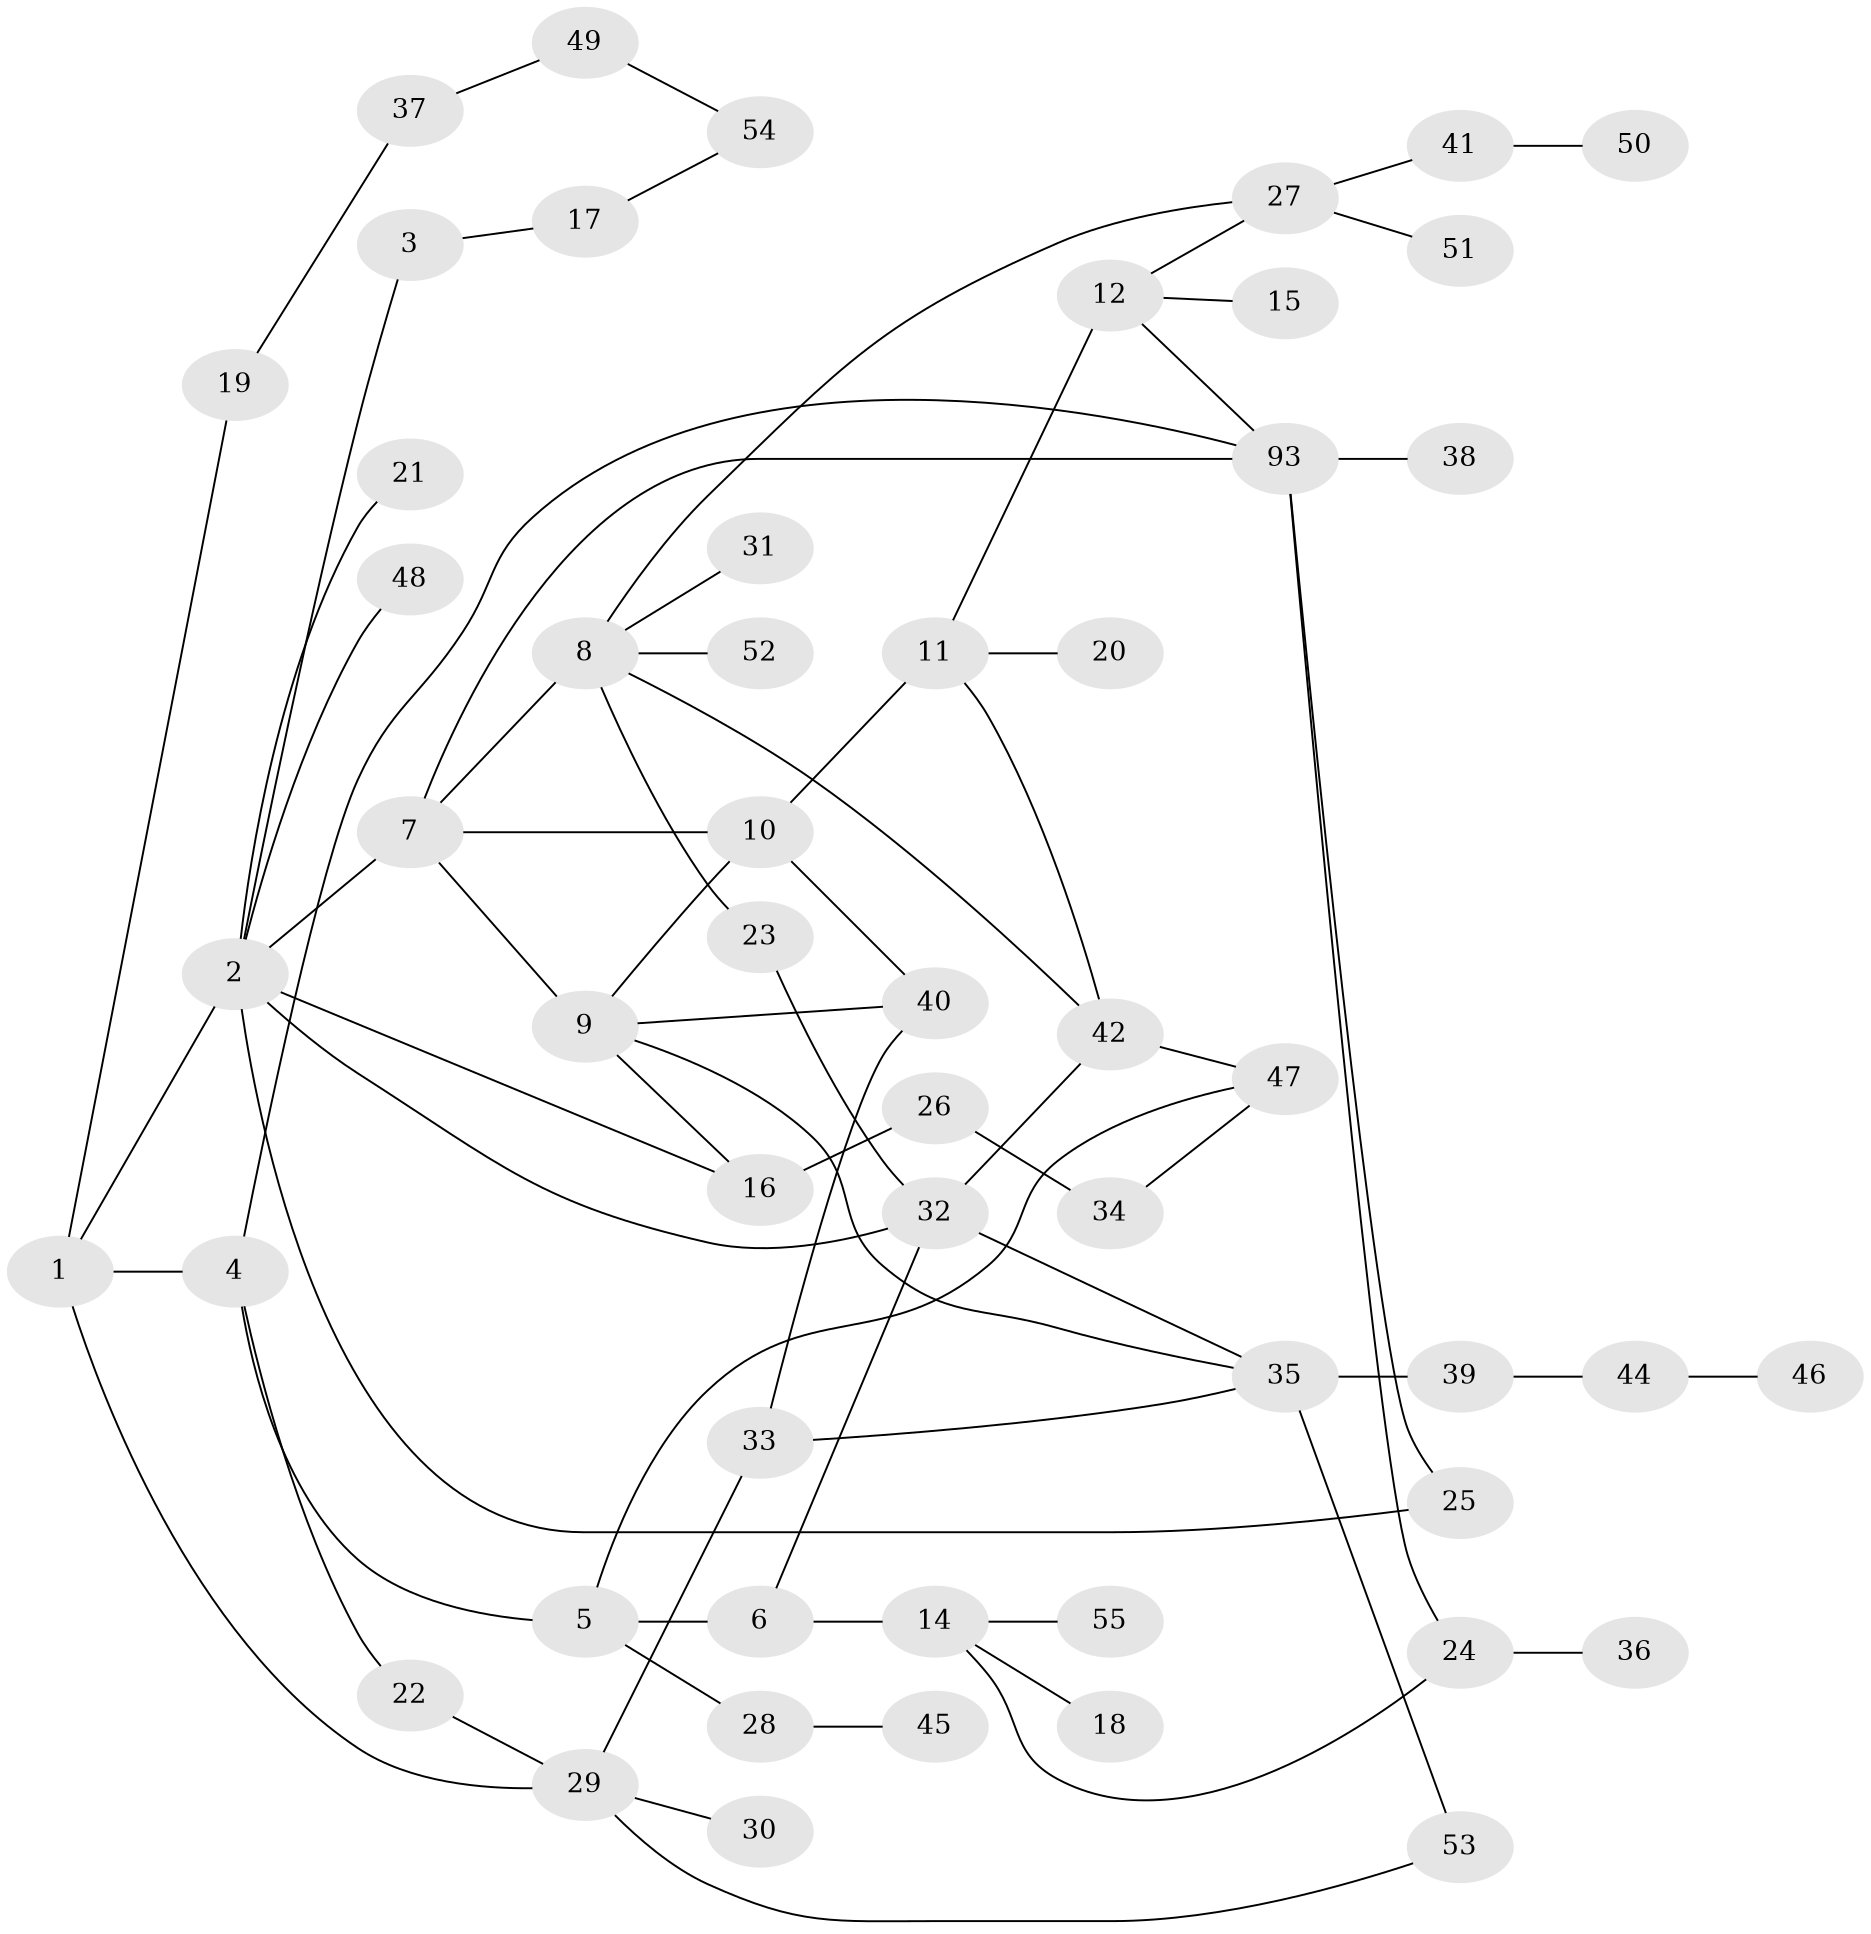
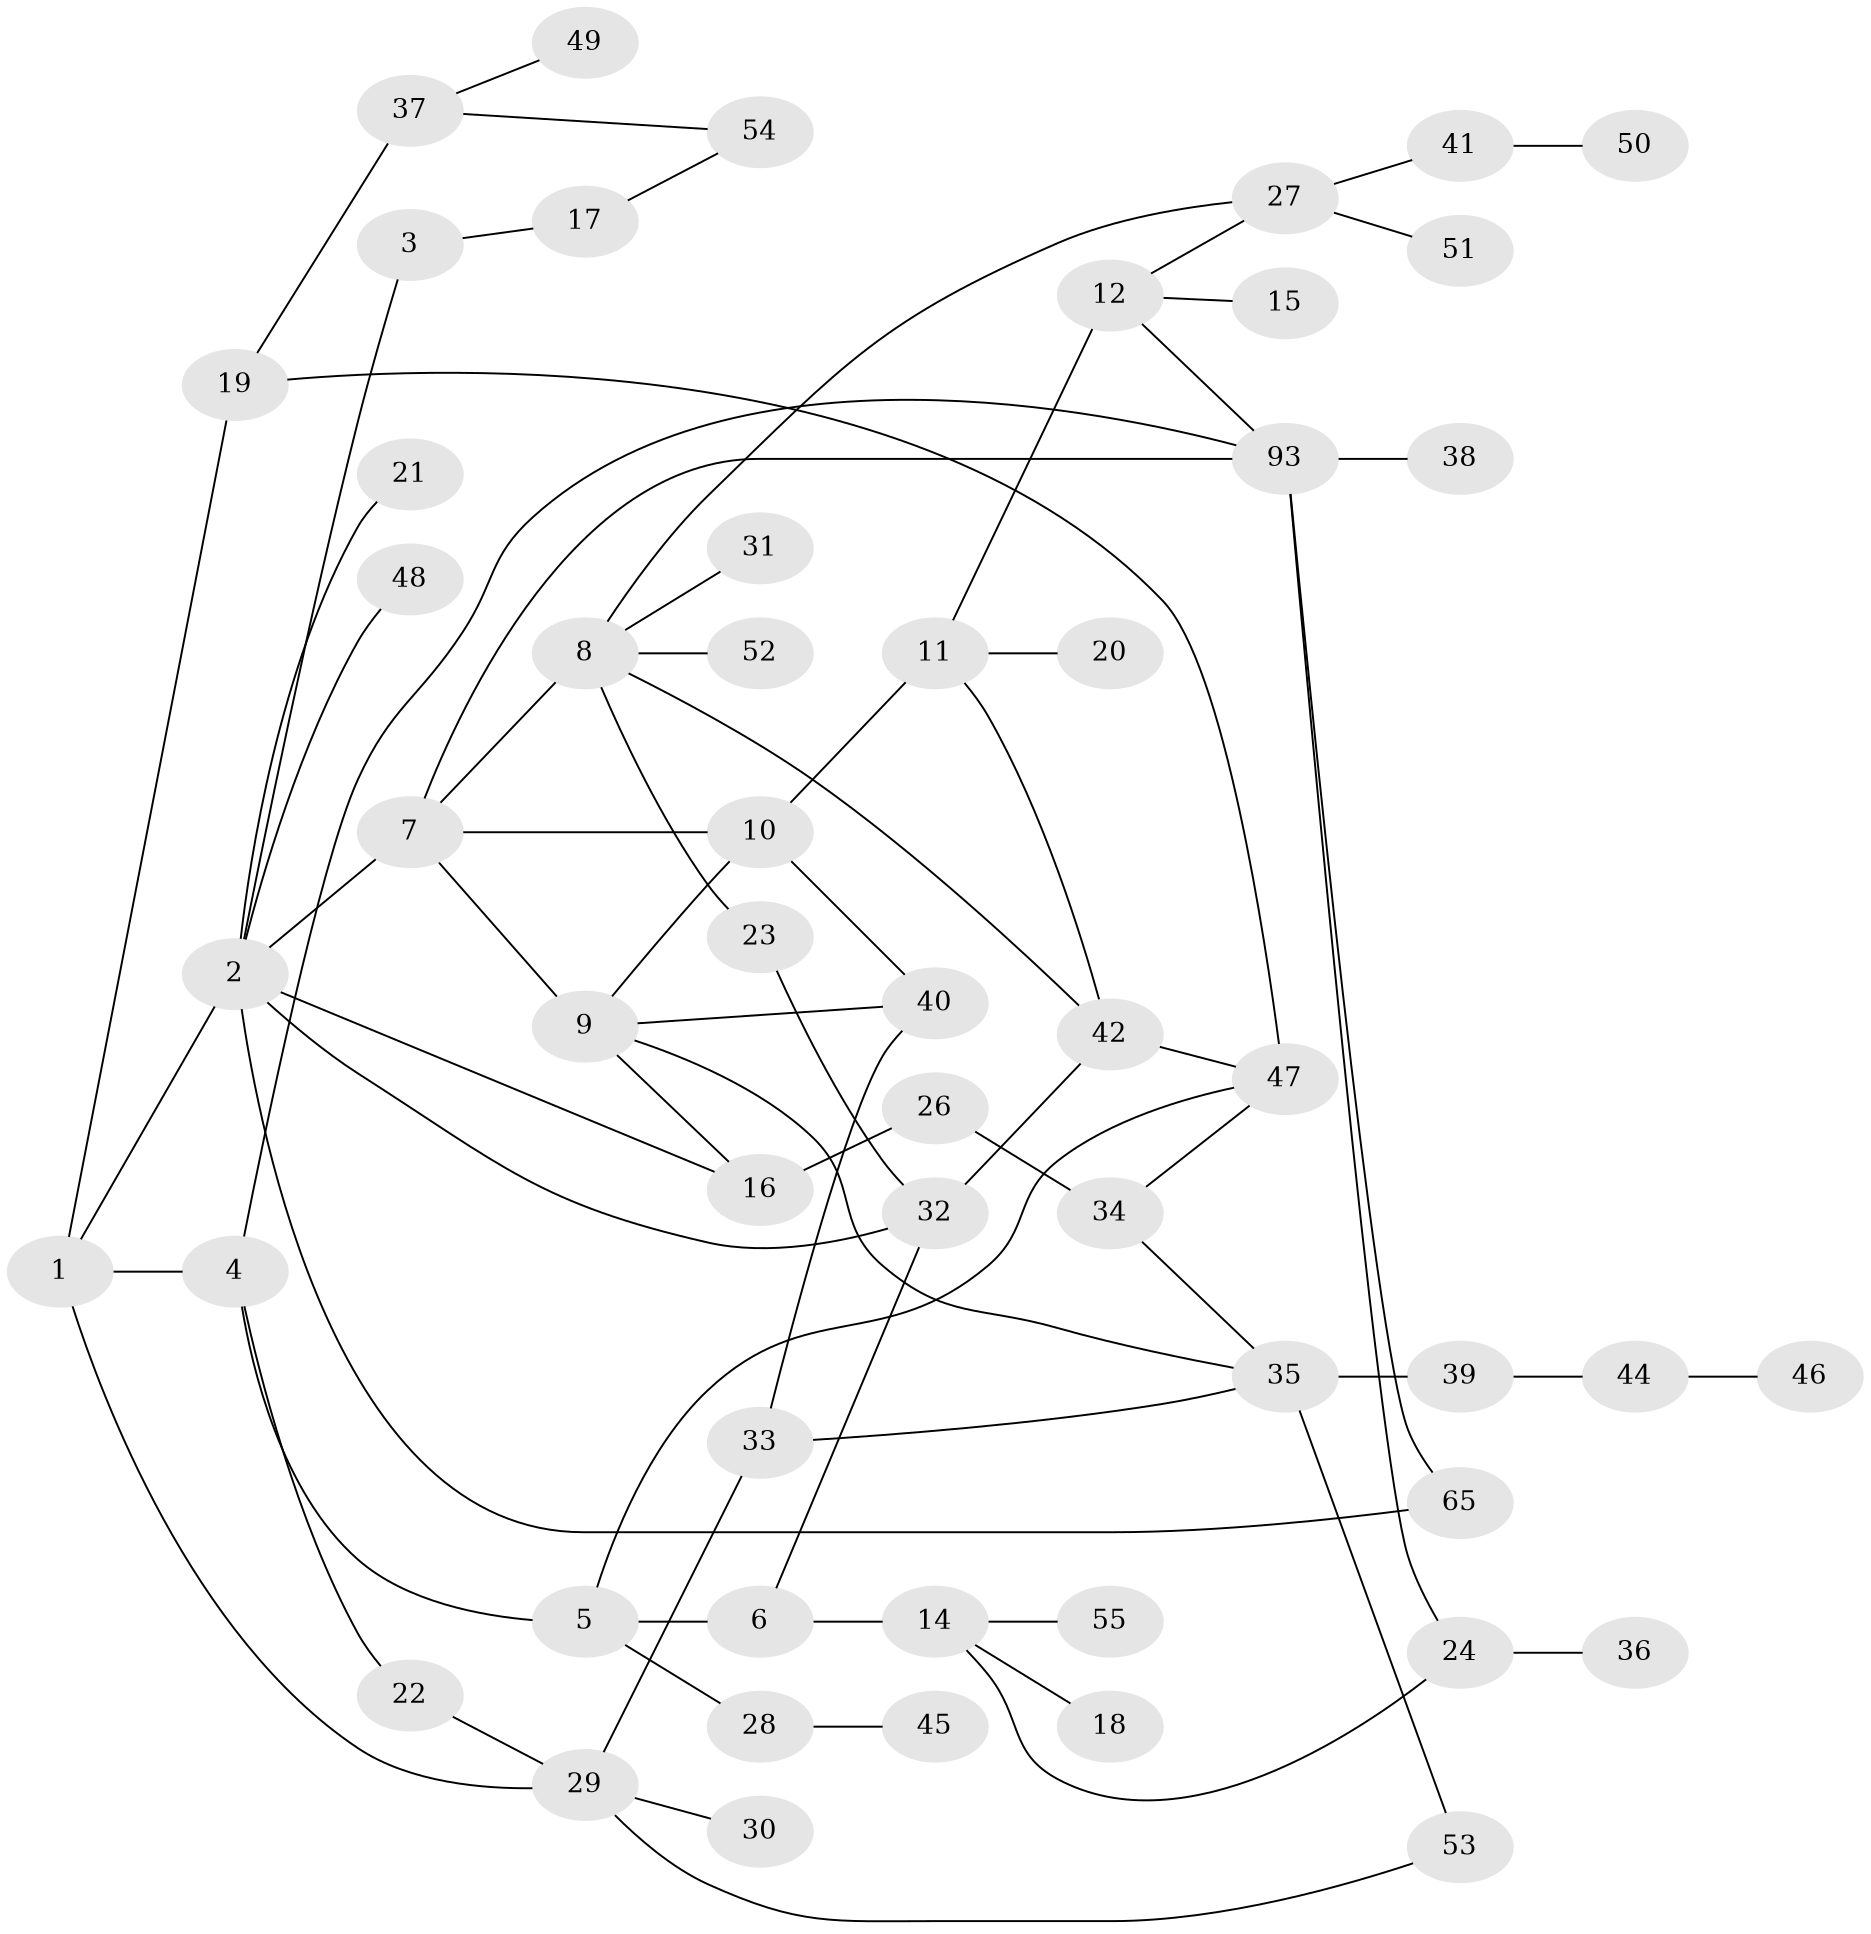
(673, 88) -> (585, 122)
none -> (1001, 486)
(1110, 1295) -> (1198, 1295)
(1460, 1503) -> (1460, 1503)
